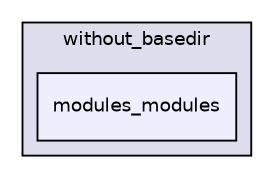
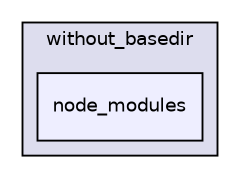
(137, 107) -> (120, 107)
